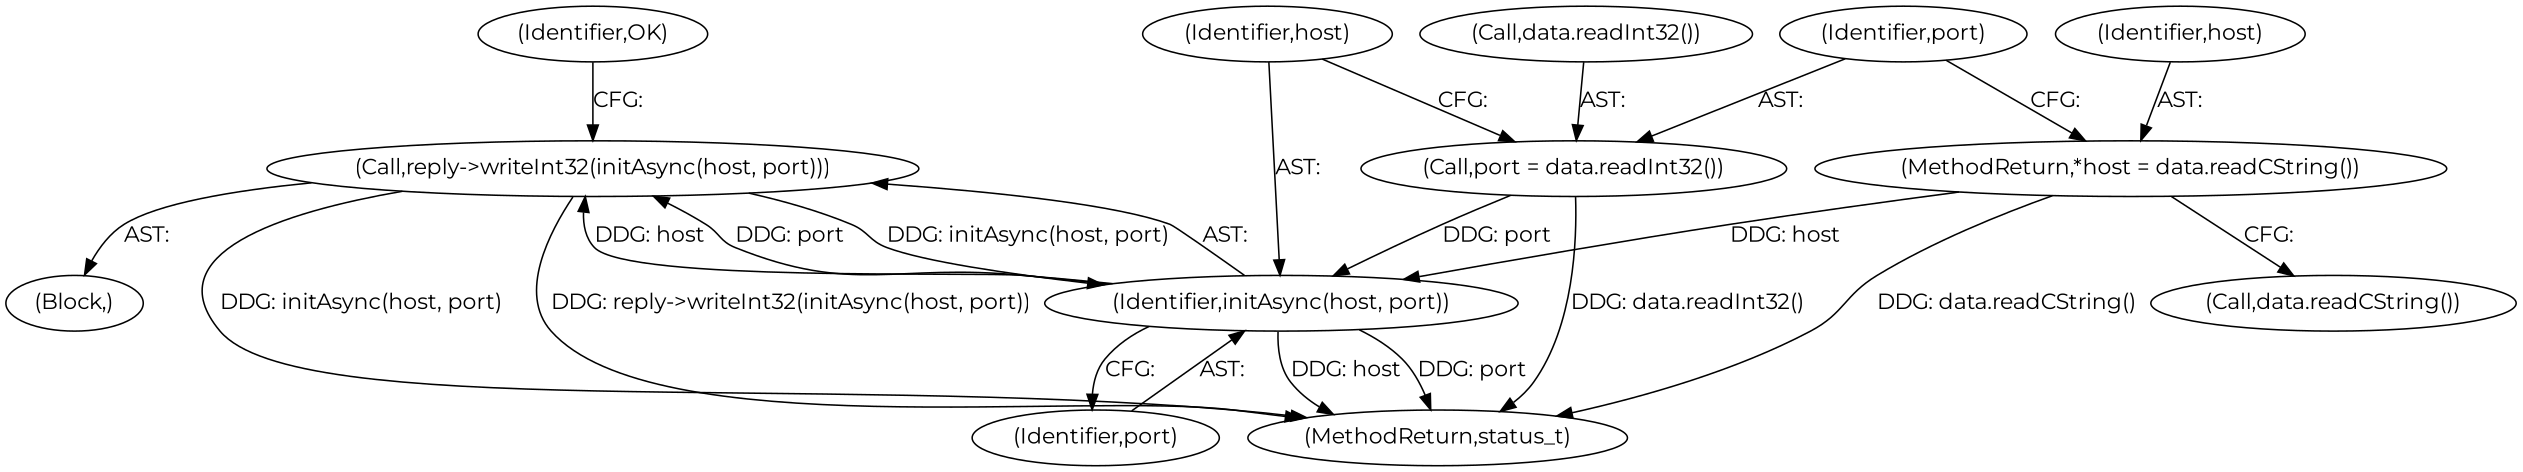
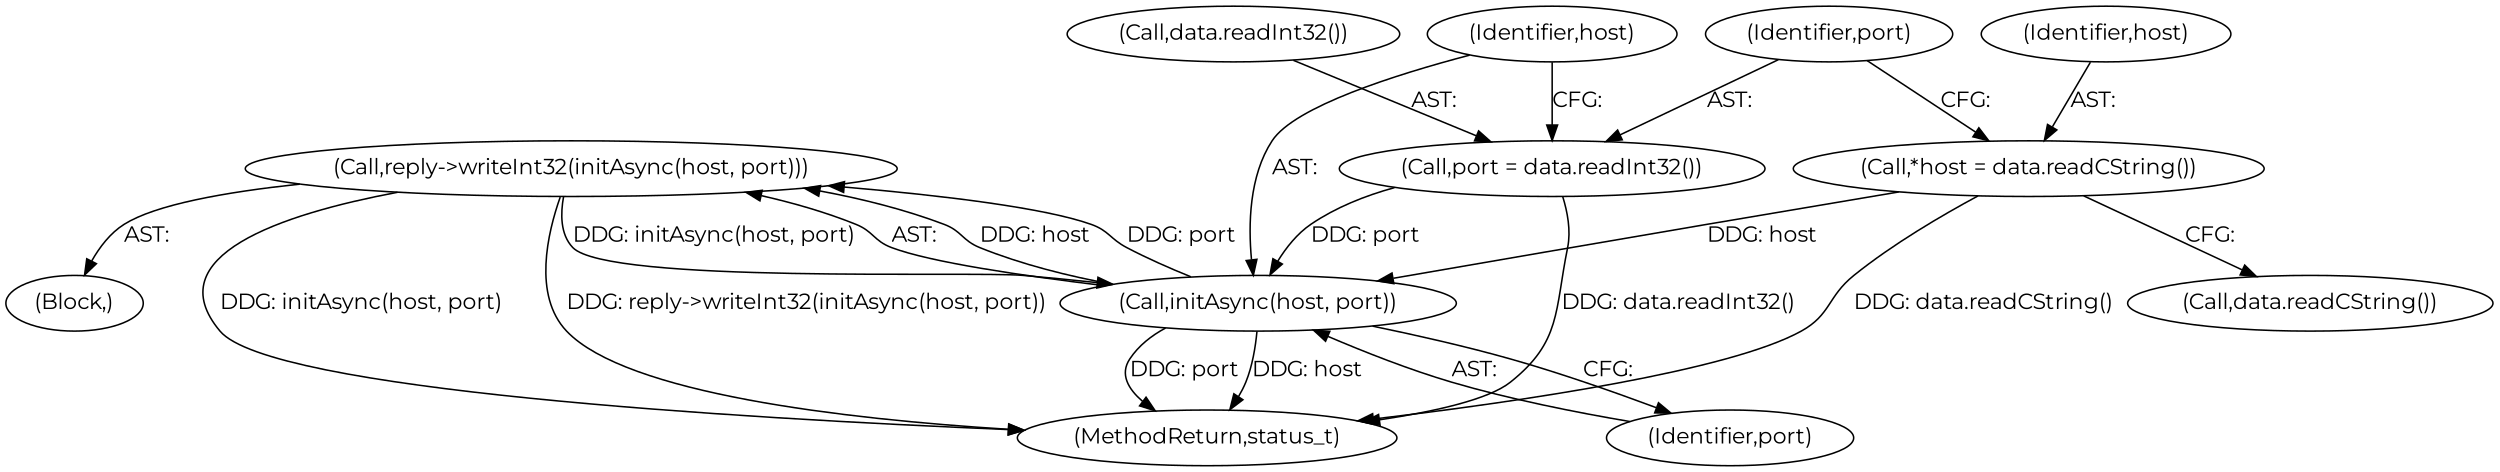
(593, 34) -> none
(2131, 169) -> (2029, 169)
(1281, 303) -> (1258, 303)
